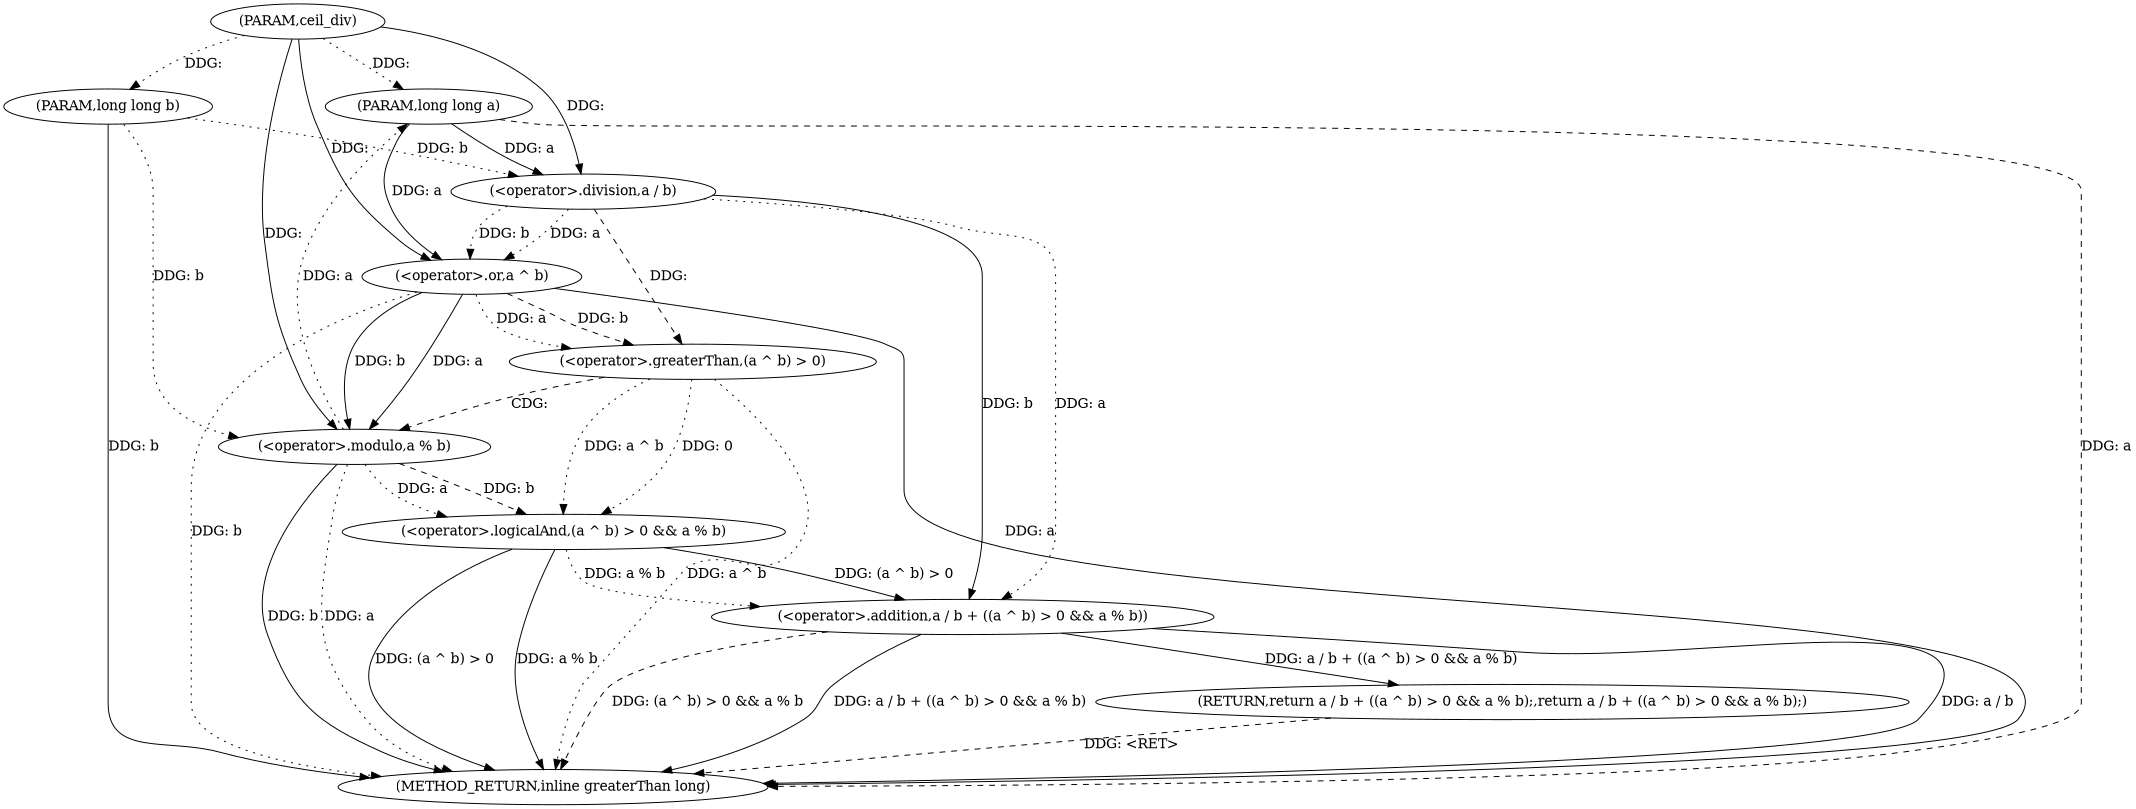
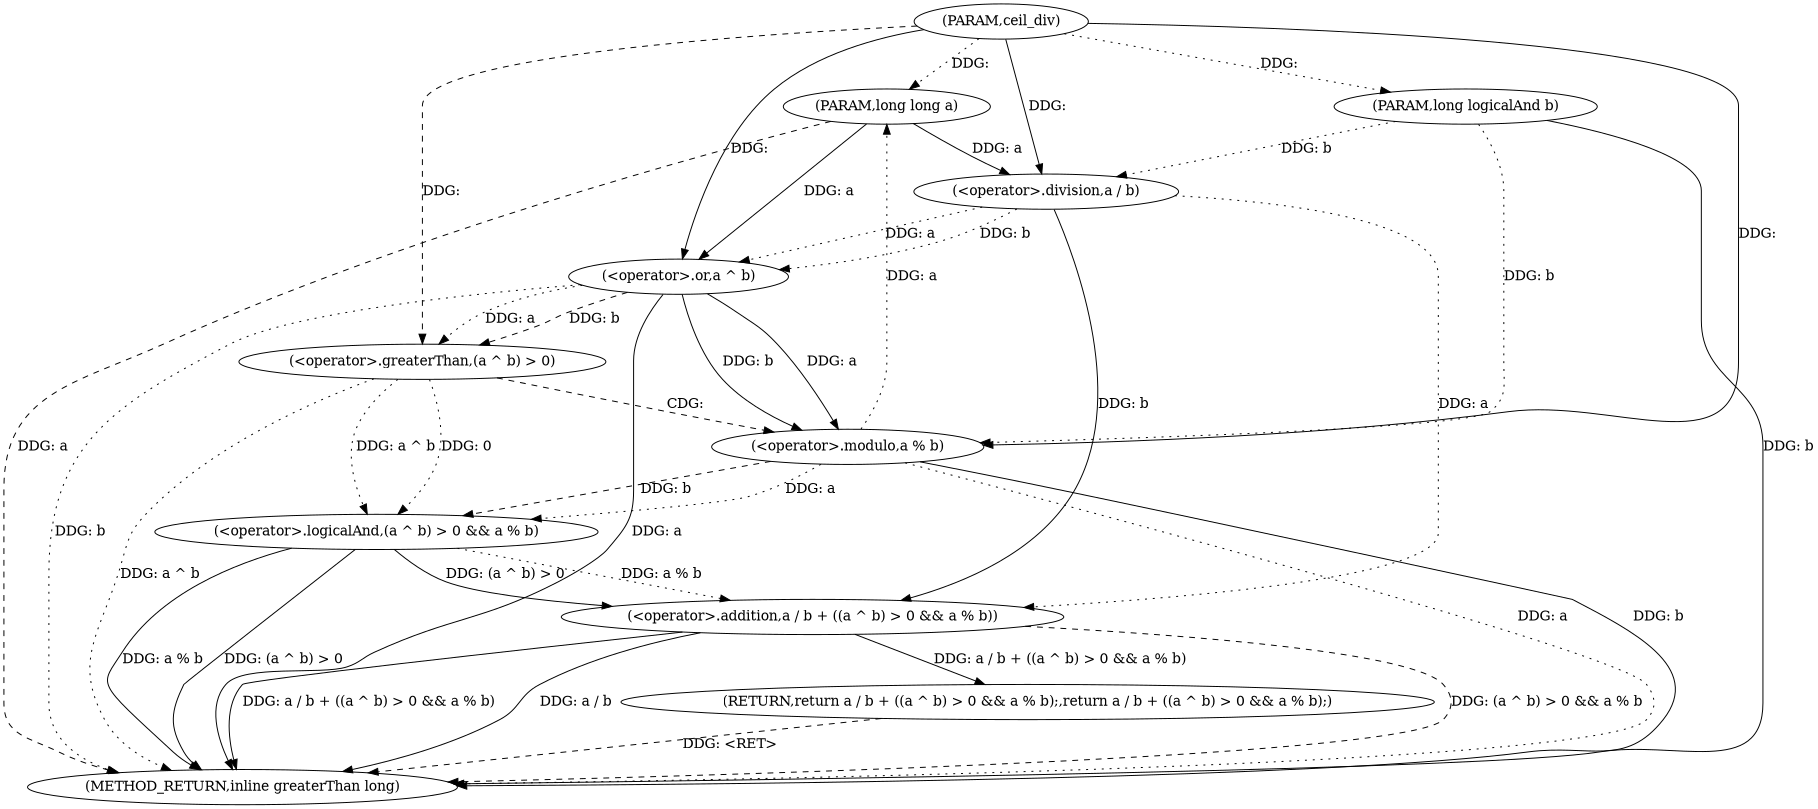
(108, 107) -> (1466, 107)
(635, 273) -> (550, 59)
